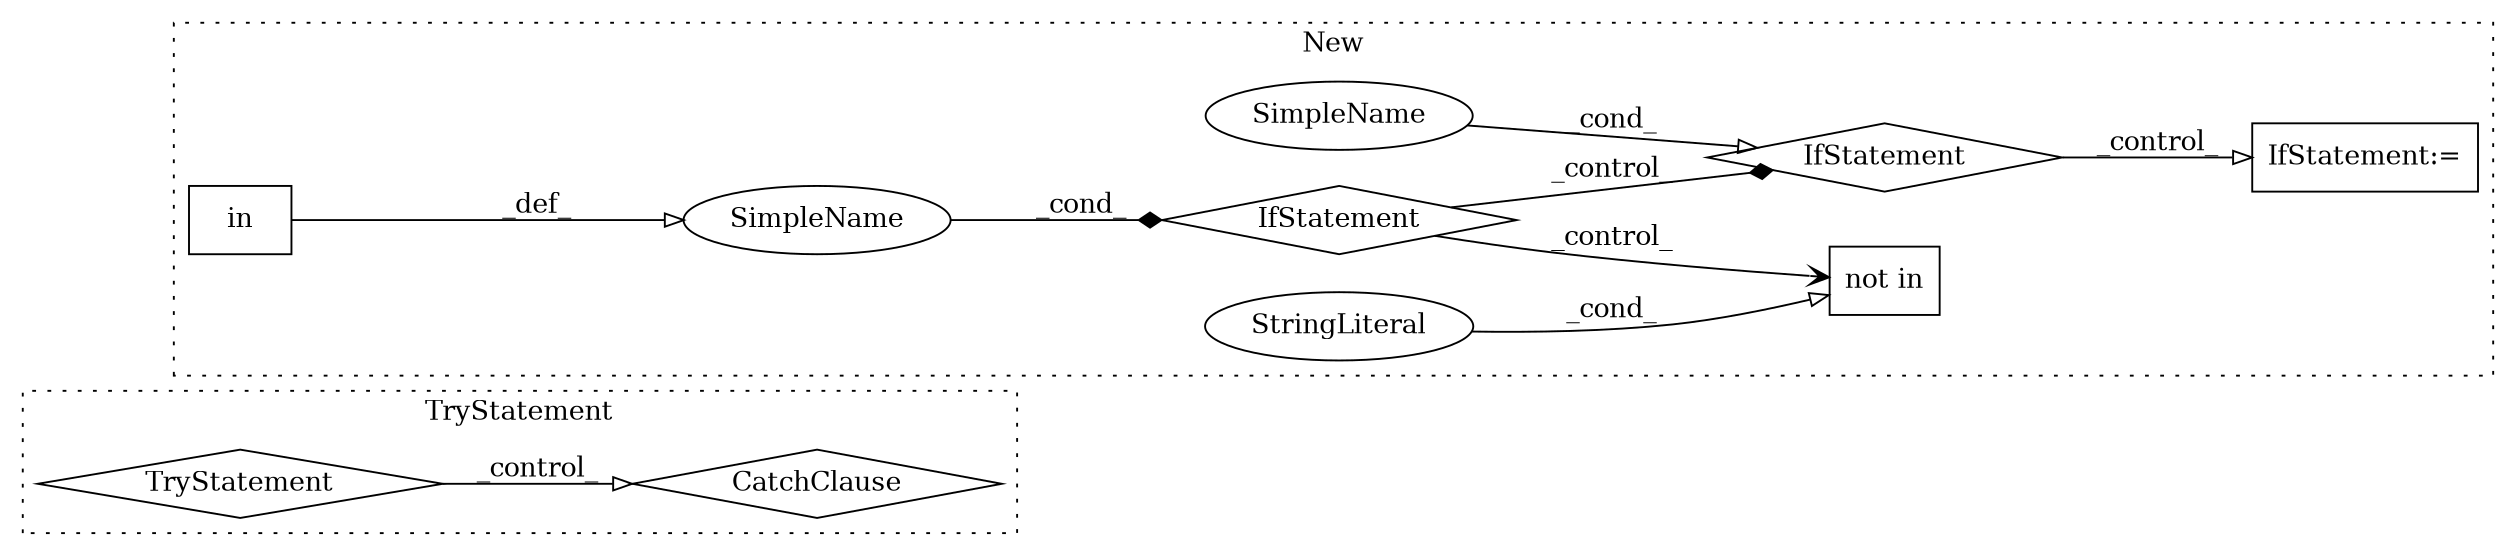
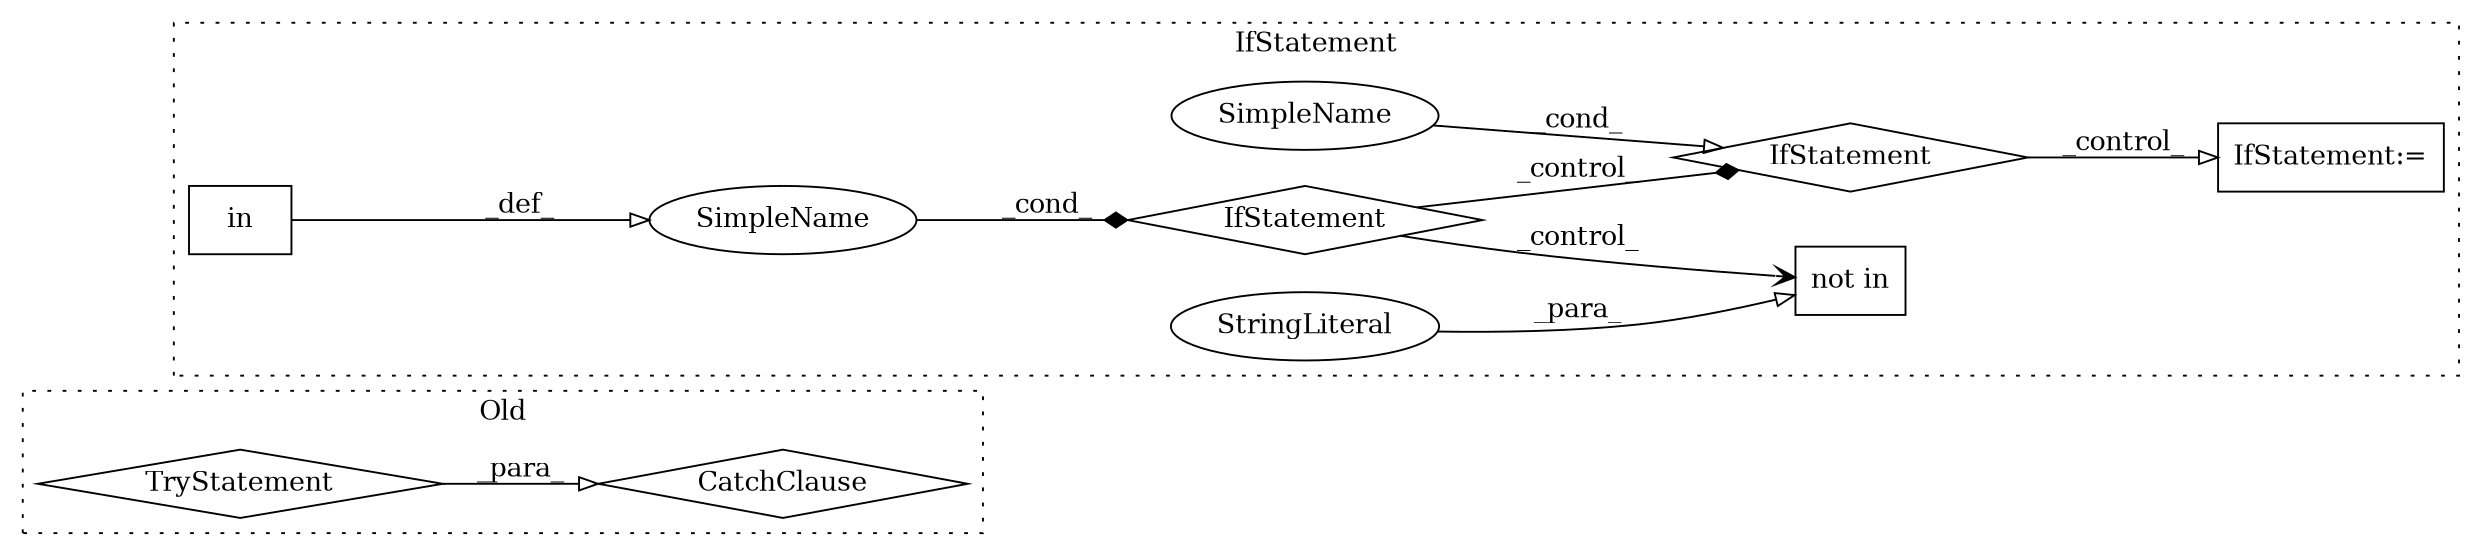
(1334, 45) -> (1316, 45)
(1612, 310) -> (1578, 310)
(520, 413) -> (503, 413)
(537, 470) -> (520, 470)
